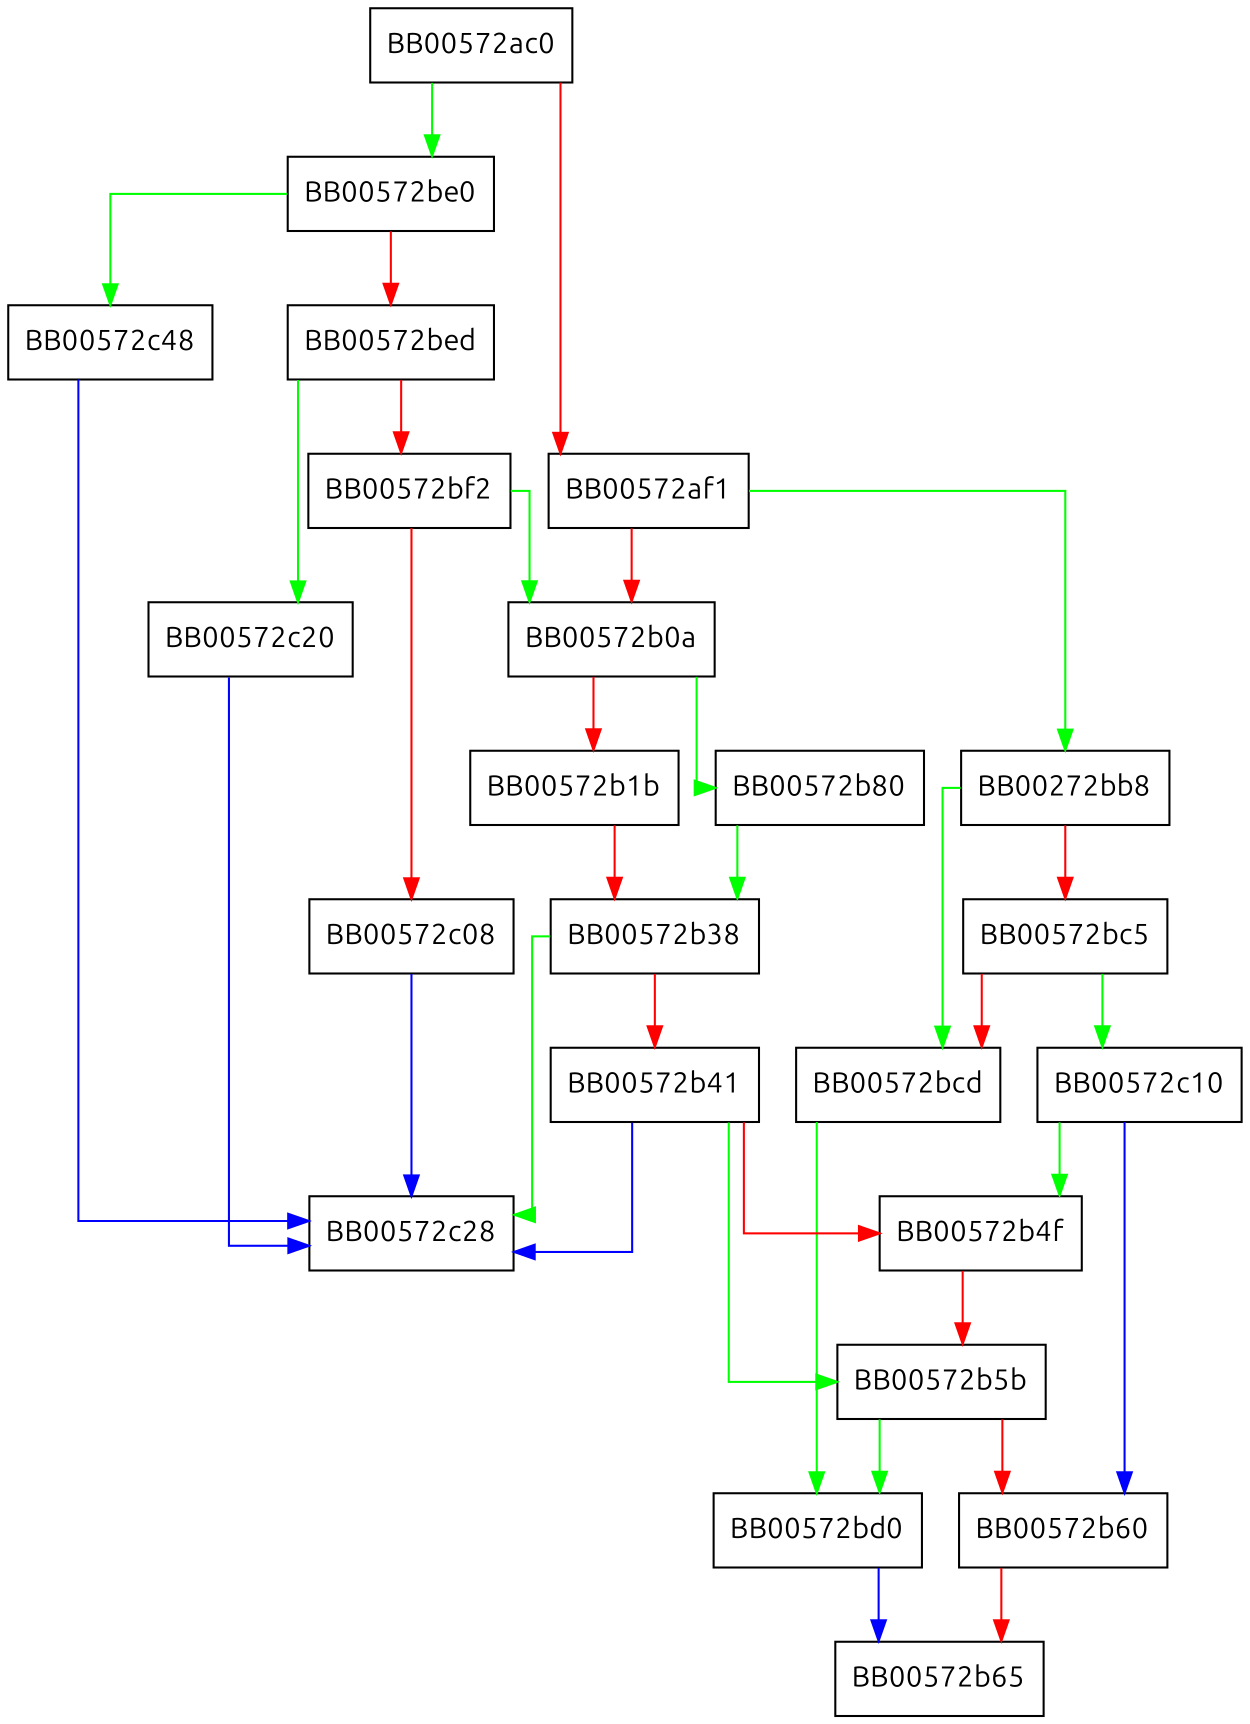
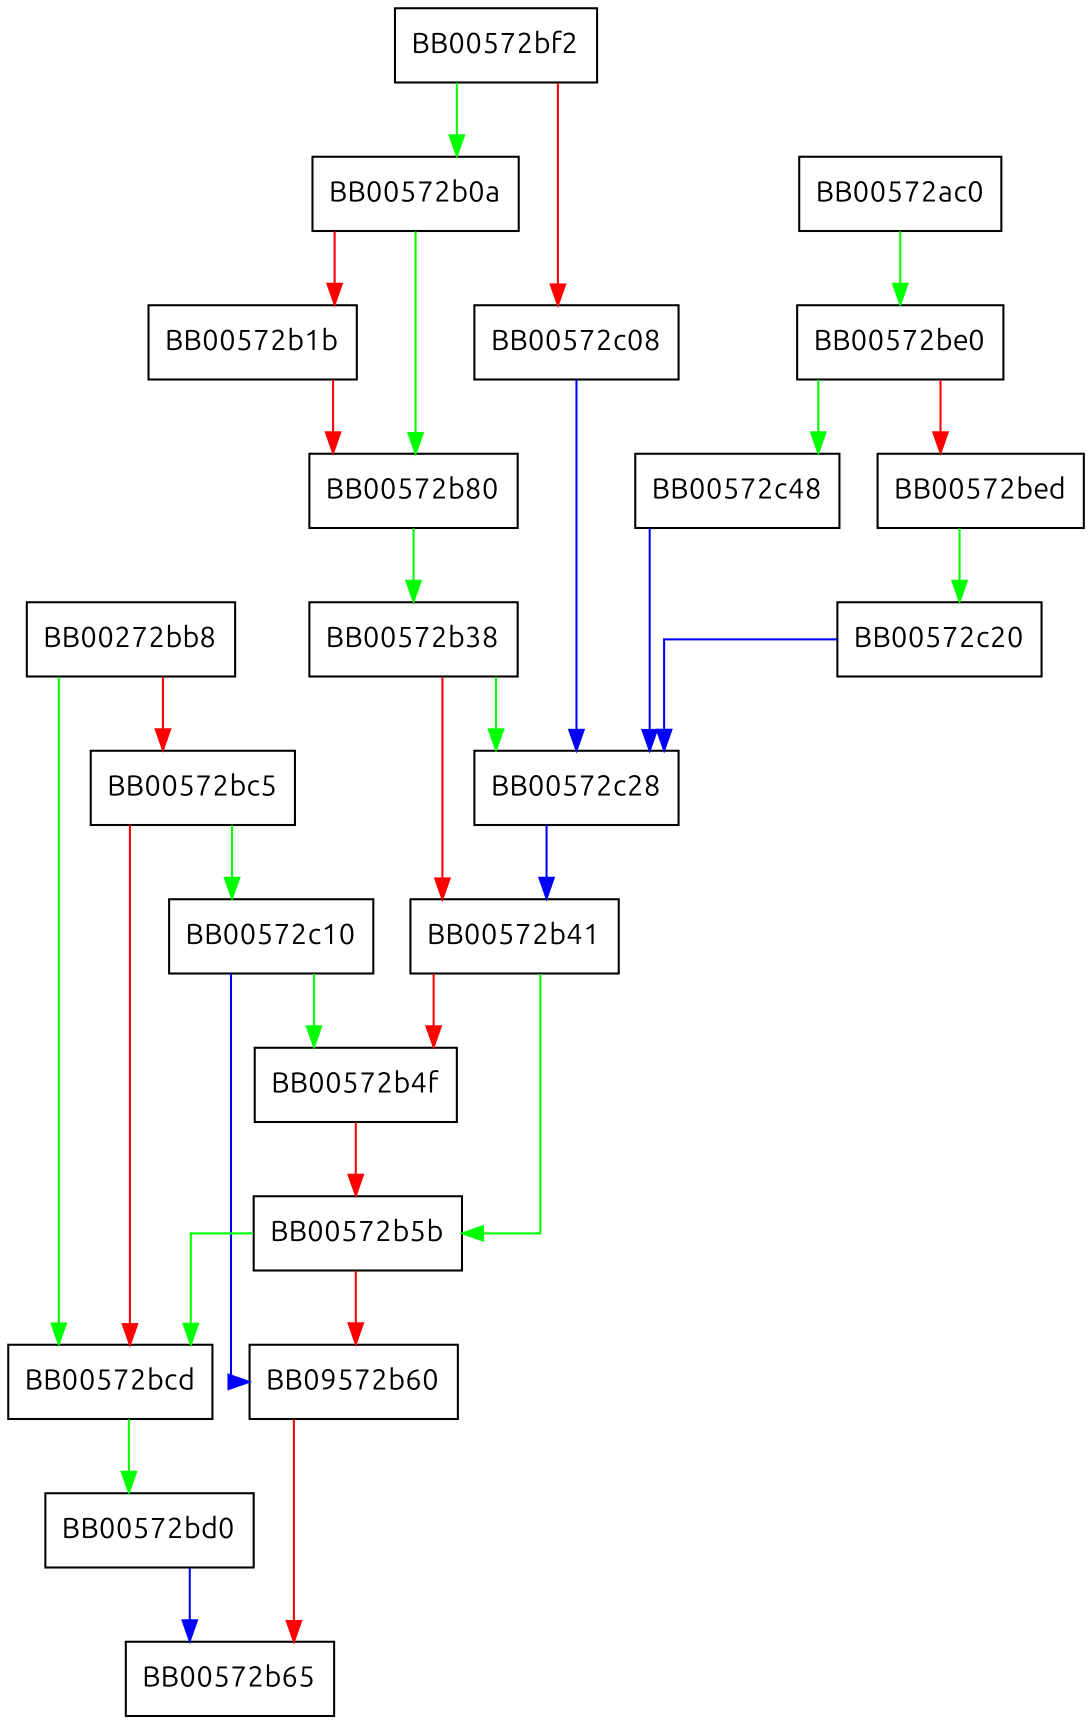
(401, 406) -> none
(649, 491) -> none
(615, 852) -> (333, 406)
(632, 1236) -> (547, 852)
(880, 1446) -> (191, 1247)
(1063, 1530) -> (354, 1382)
